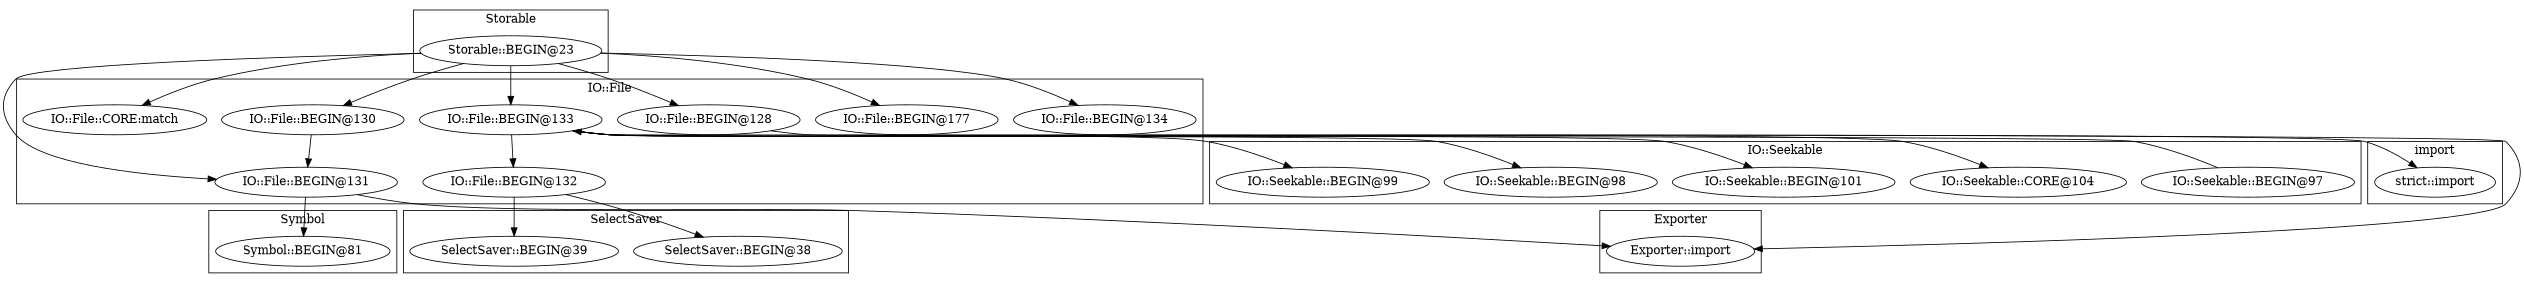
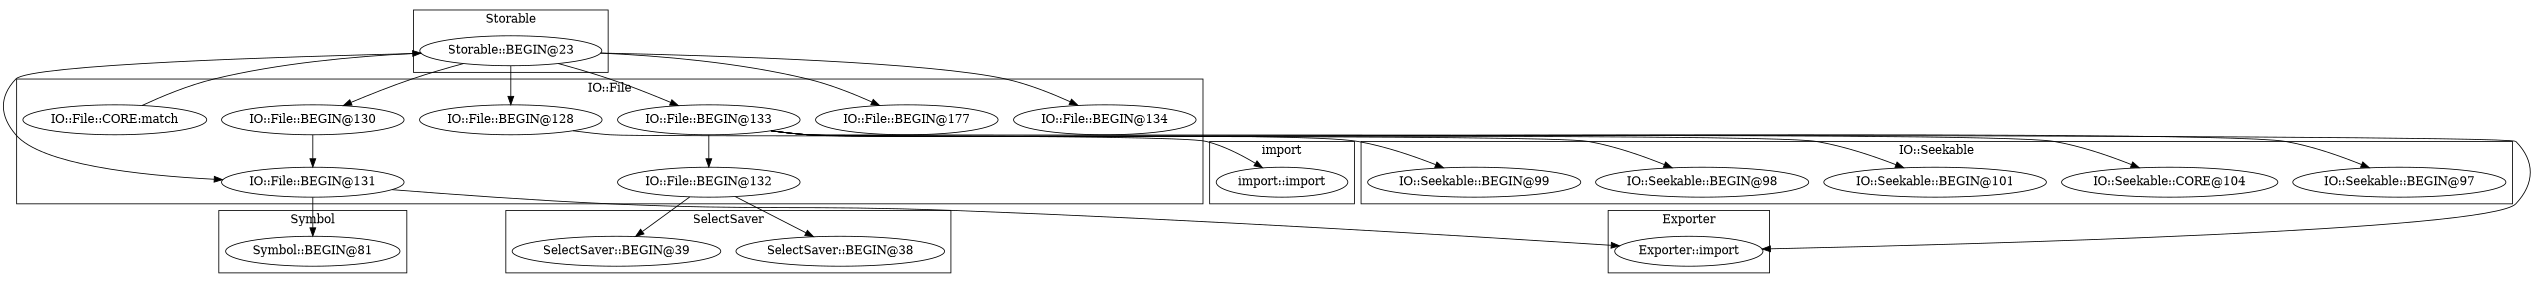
(283, 66) -> (275, 67)
(1402, 137) -> (1568, 135)
(2435, 182) -> (1282, 182)
